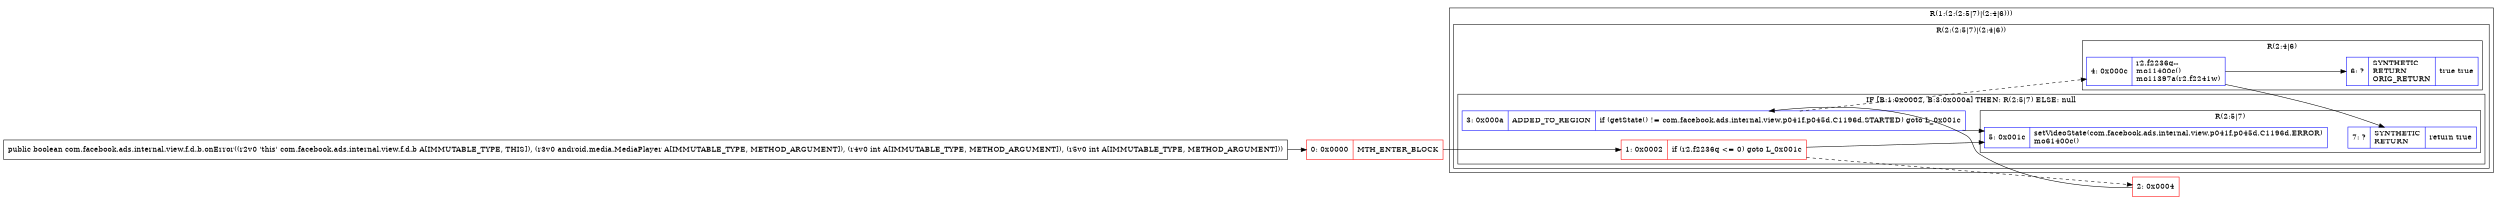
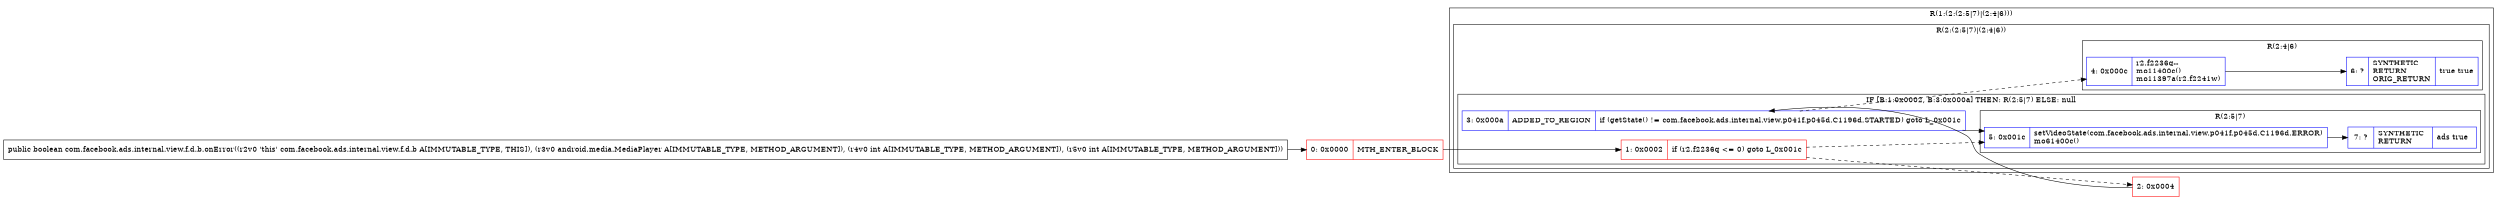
(2303, 102) -> (2335, 138)
(2451, 137) -> (2453, 137)
(1893, 145) -> (1893, 145)
